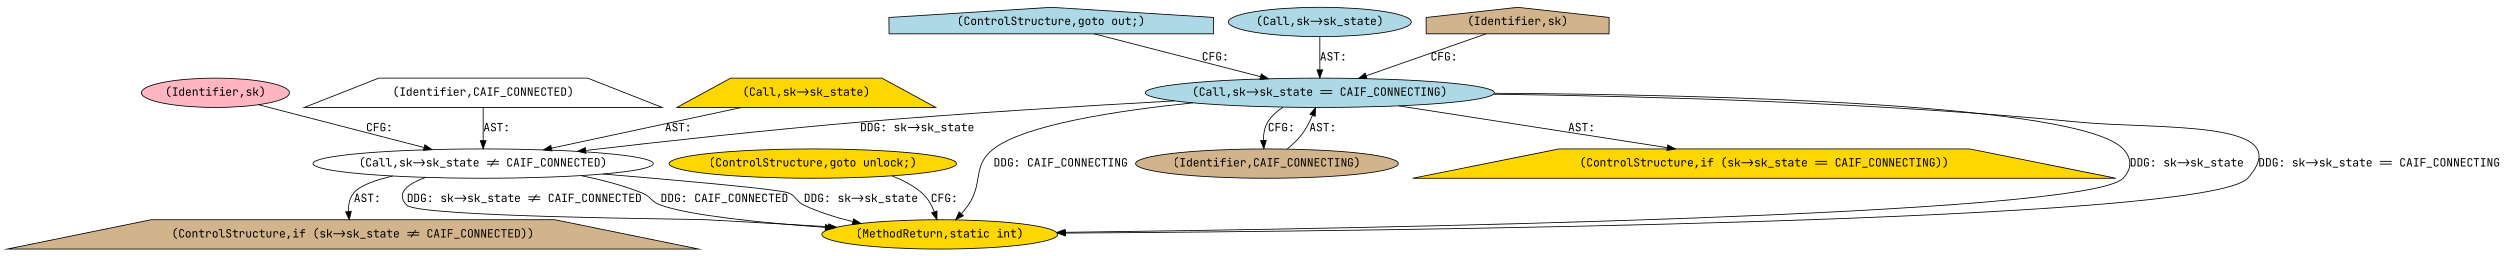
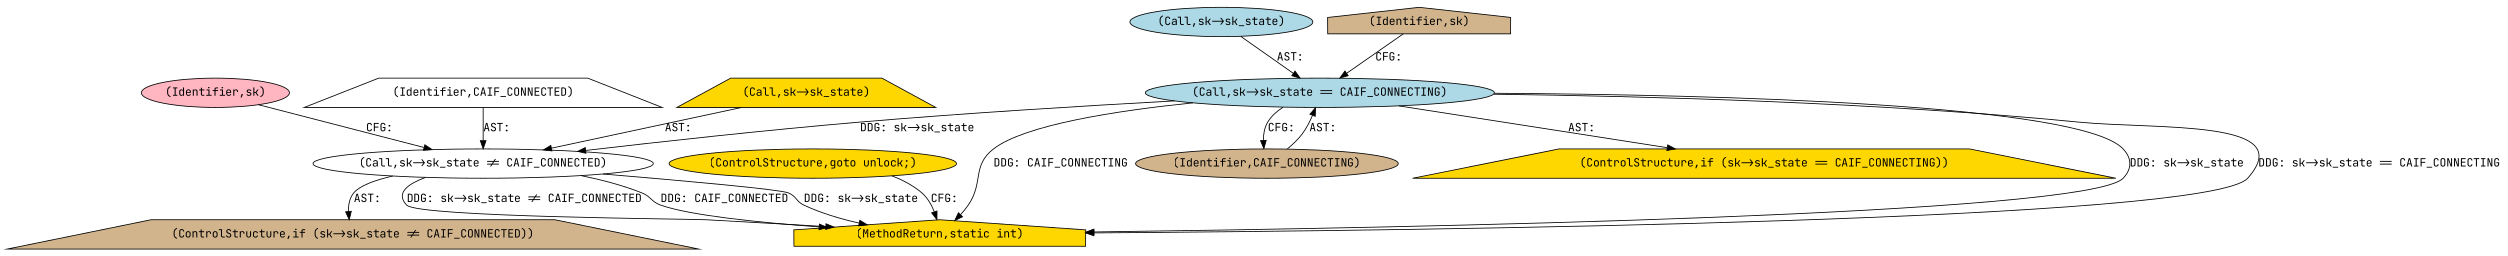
(1051, 22) -> none
(940, 234) -> (940, 234)
